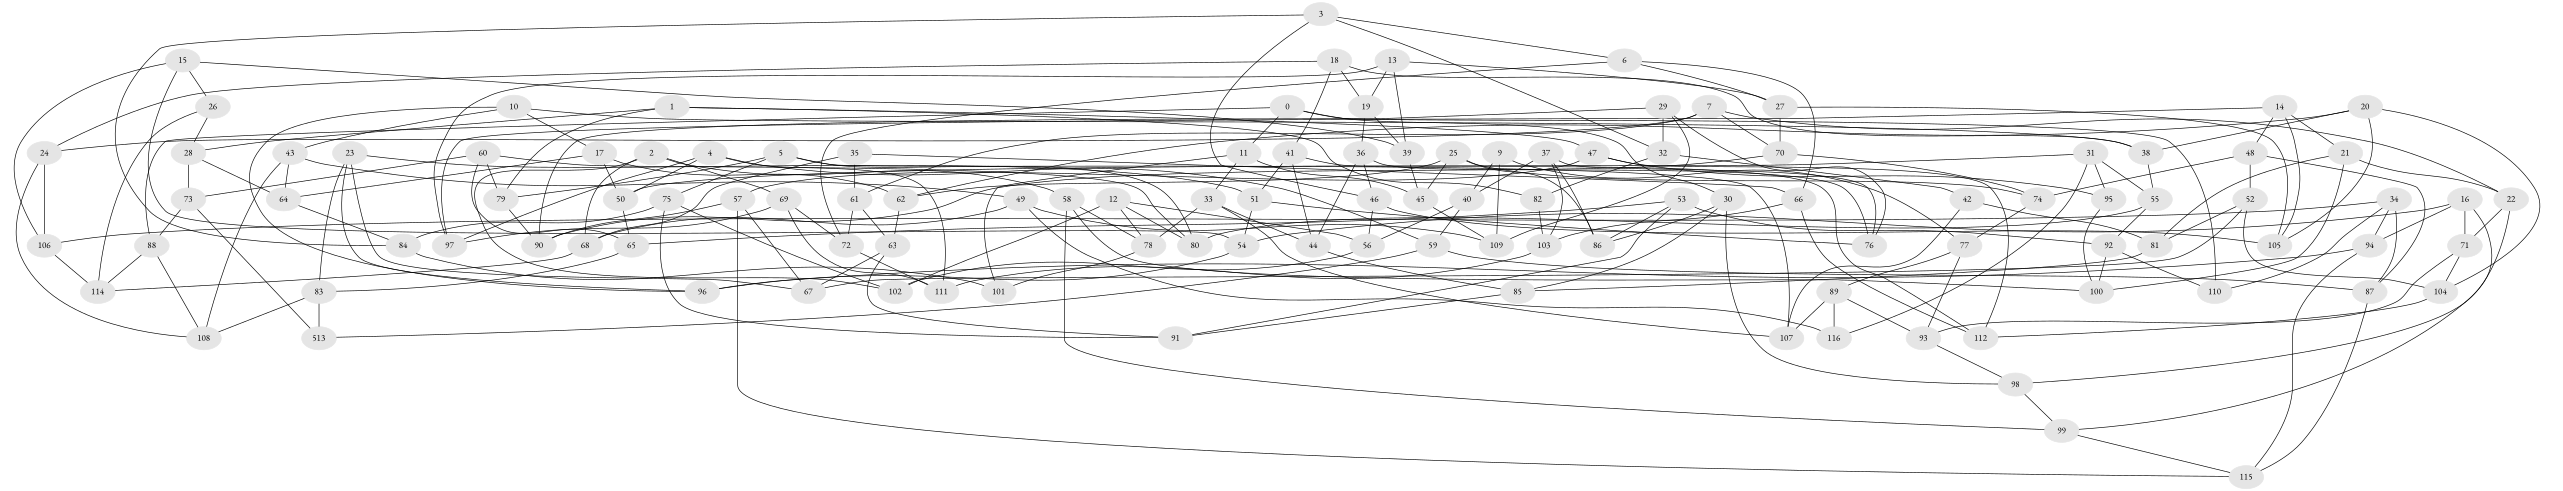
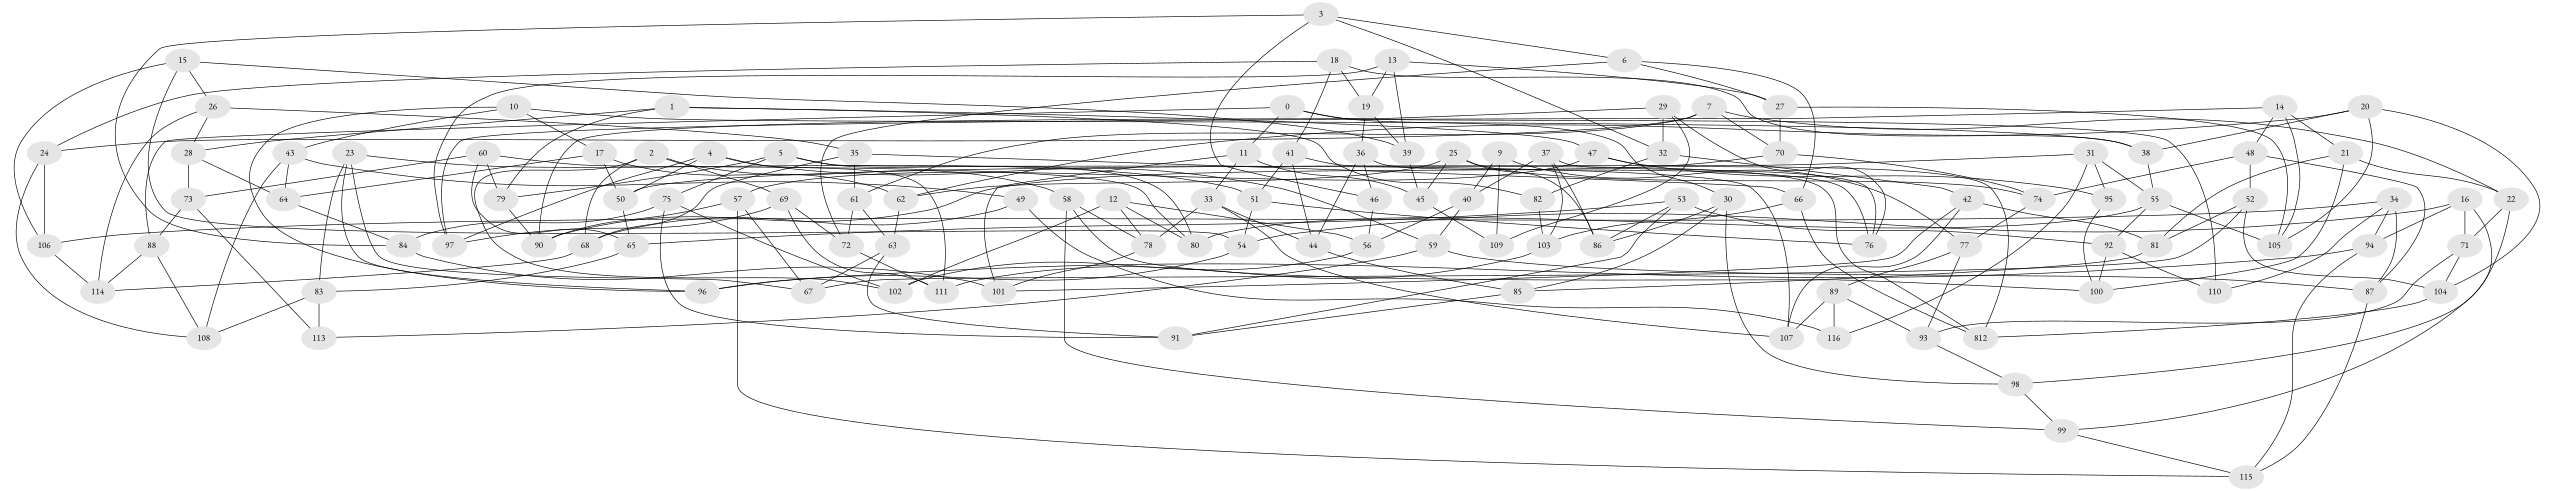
none -> (474, 119)
(1257, 228) -> none
(1800, 233) -> (2215, 223)
none -> (1351, 283)
(319, 338) -> (319, 338)
(1981, 338) -> (1981, 338)
